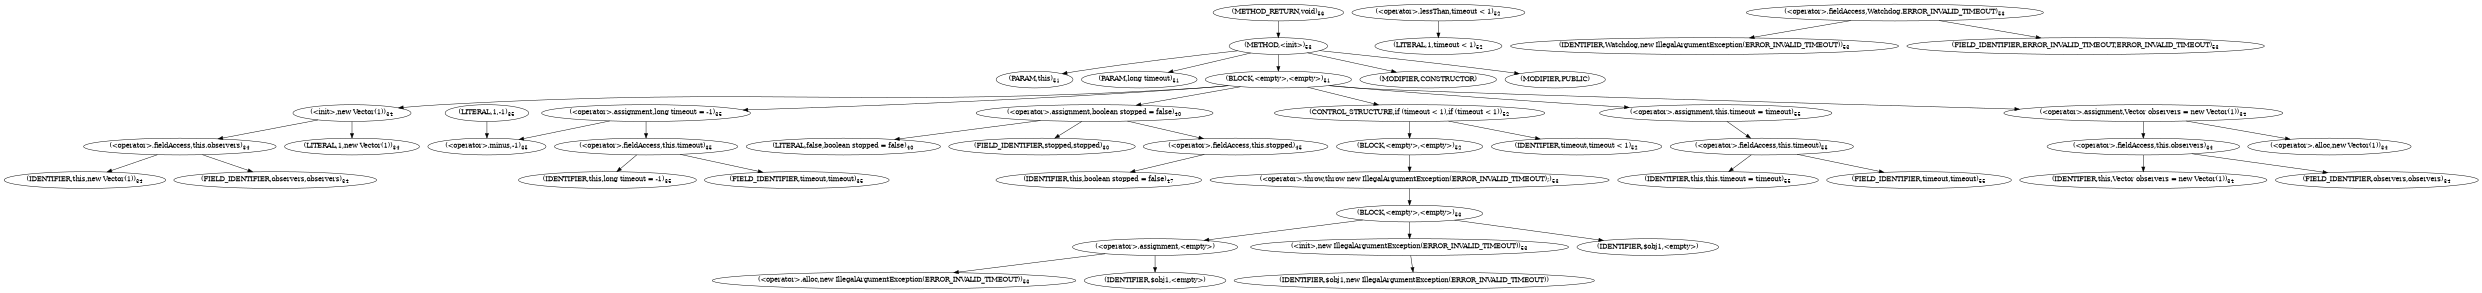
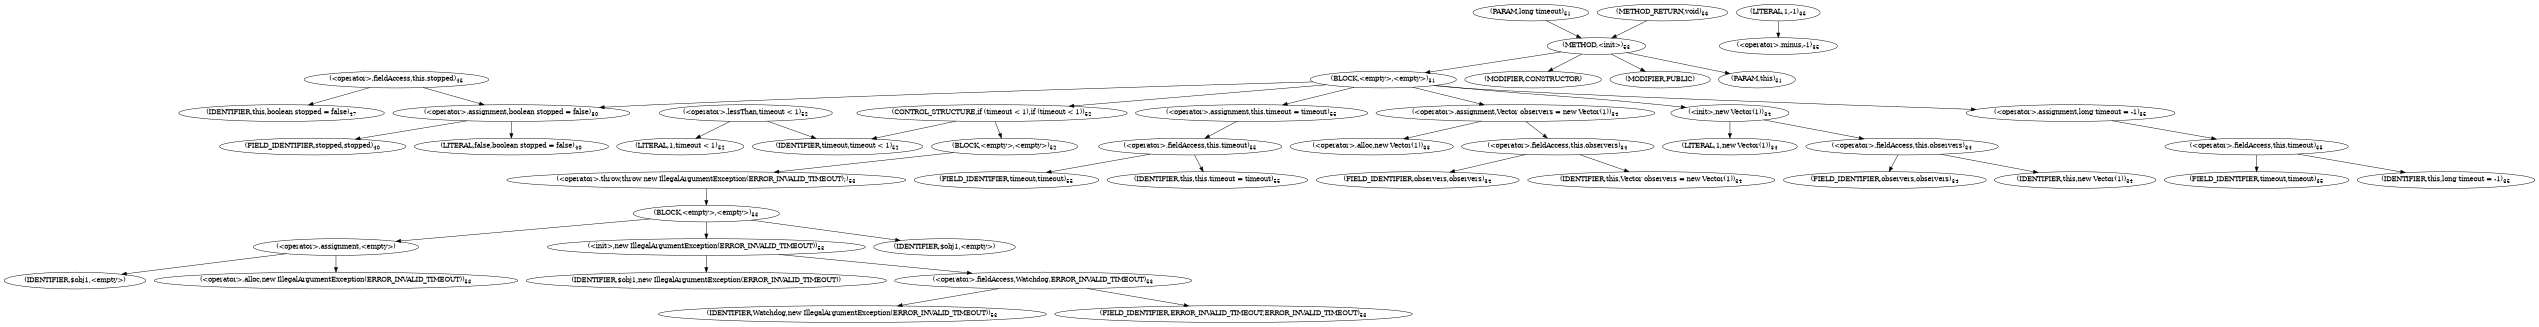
(1212, 62) -> (1562, 28)
(1178, 112) -> (595, 112)
none -> (790, 129)
(1163, 129) -> (451, 96)
(567, 130) -> none
(1106, 146) -> (377, 146)
(2385, 146) -> (1427, 146)
none -> (873, 264)
